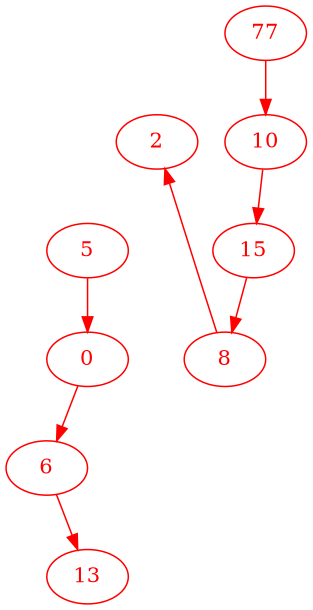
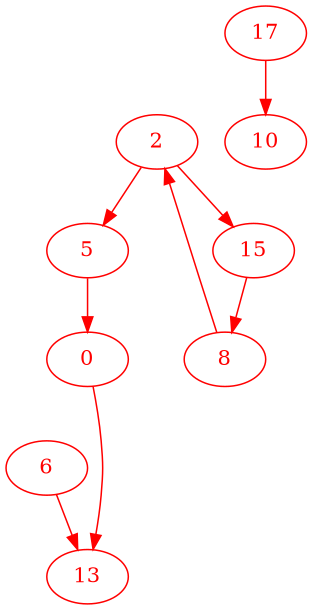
(266, 33) -> (266, 33)
(261, 189) -> (200, 191)
none -> (127, 190)
(70, 406) -> (102, 460)
